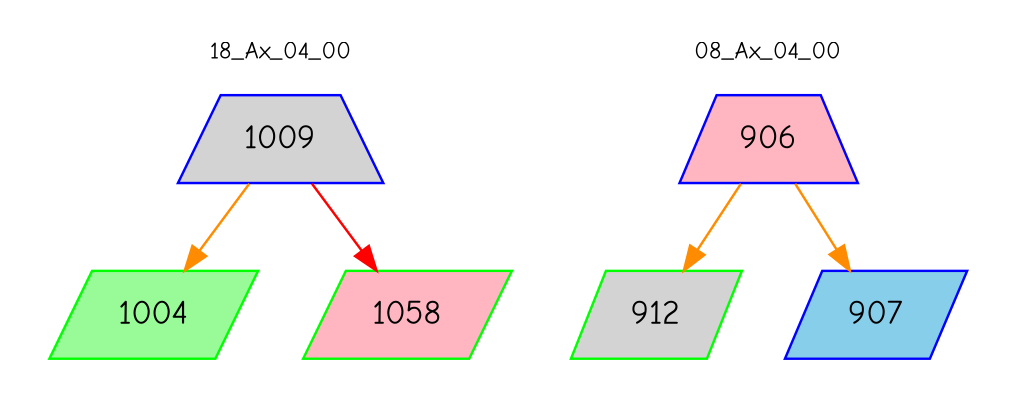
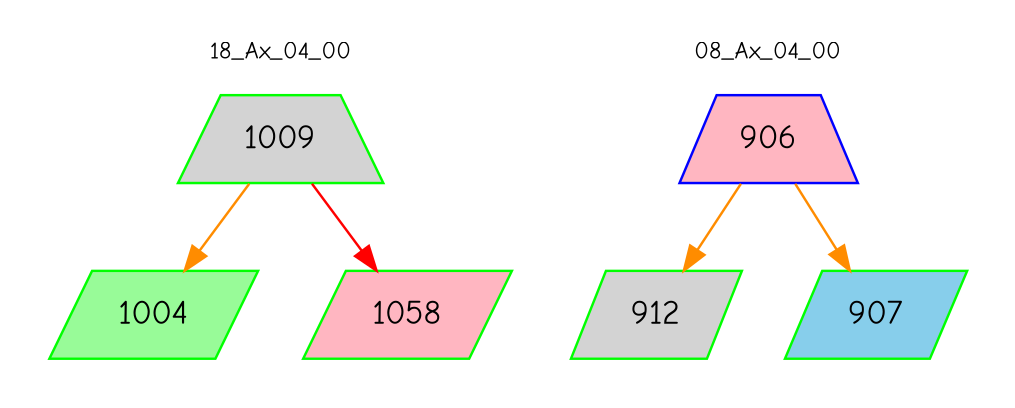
(281, 139) -> (281, 139)
(876, 315) -> (876, 315)
